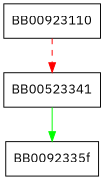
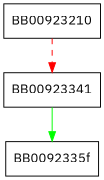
(52, 21) -> (52, 21)
(52, 90) -> (52, 90)
